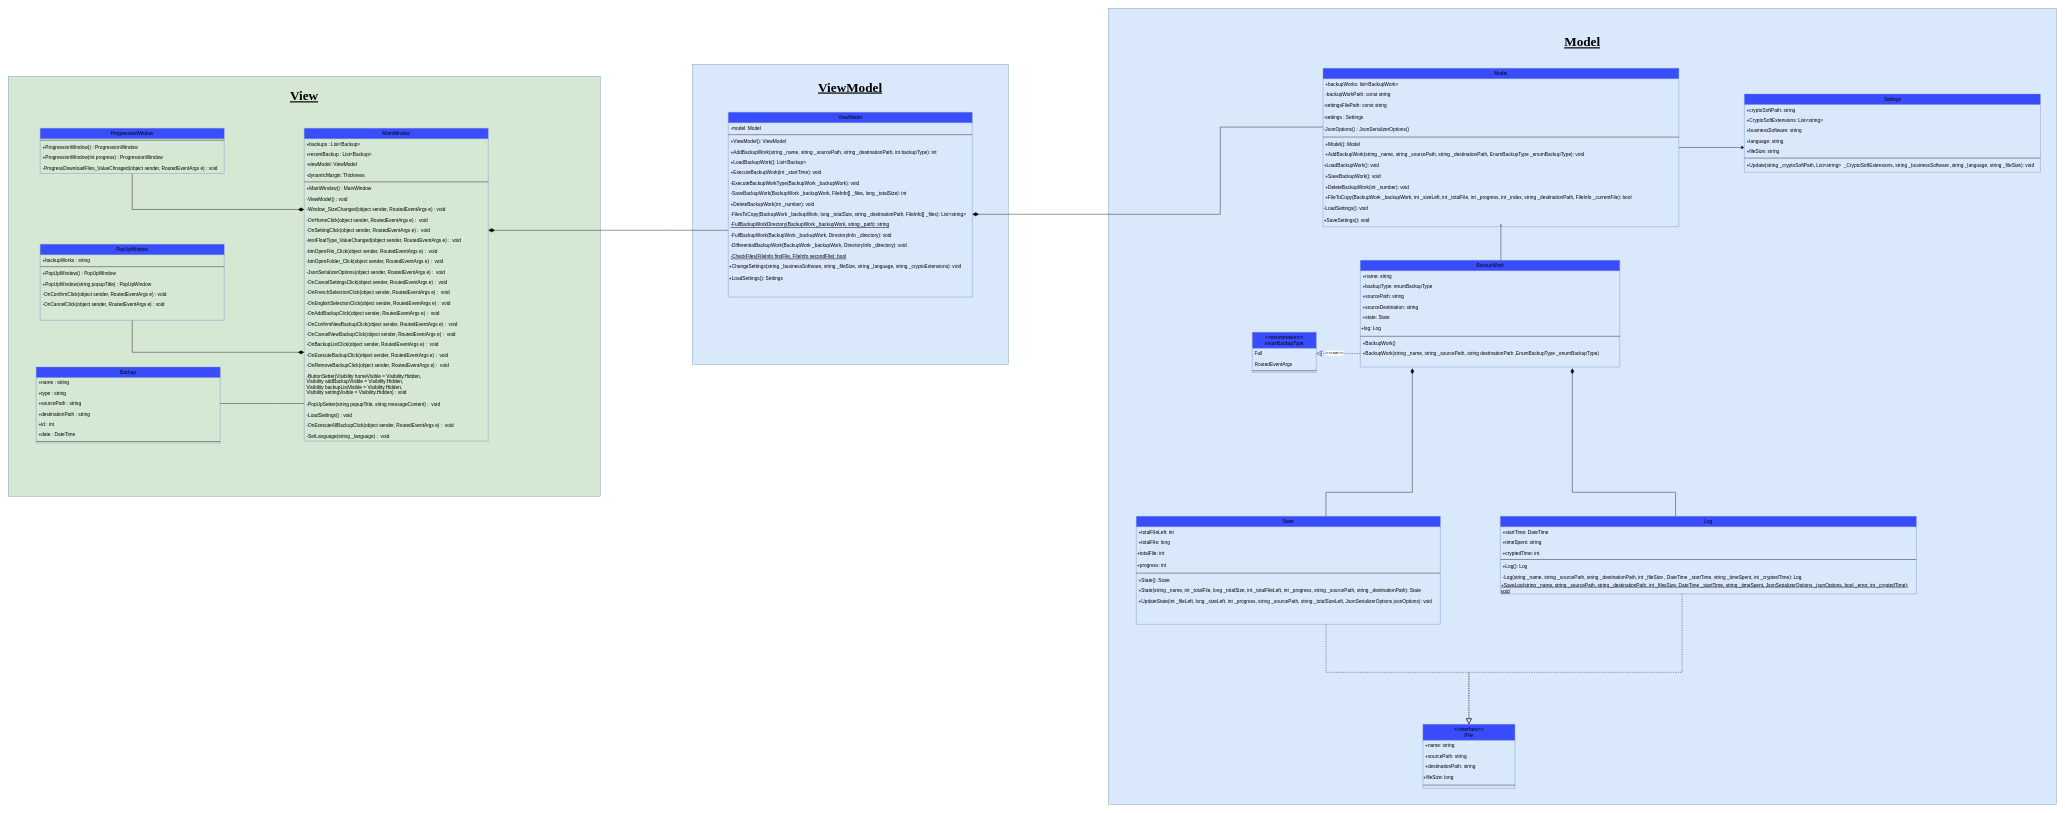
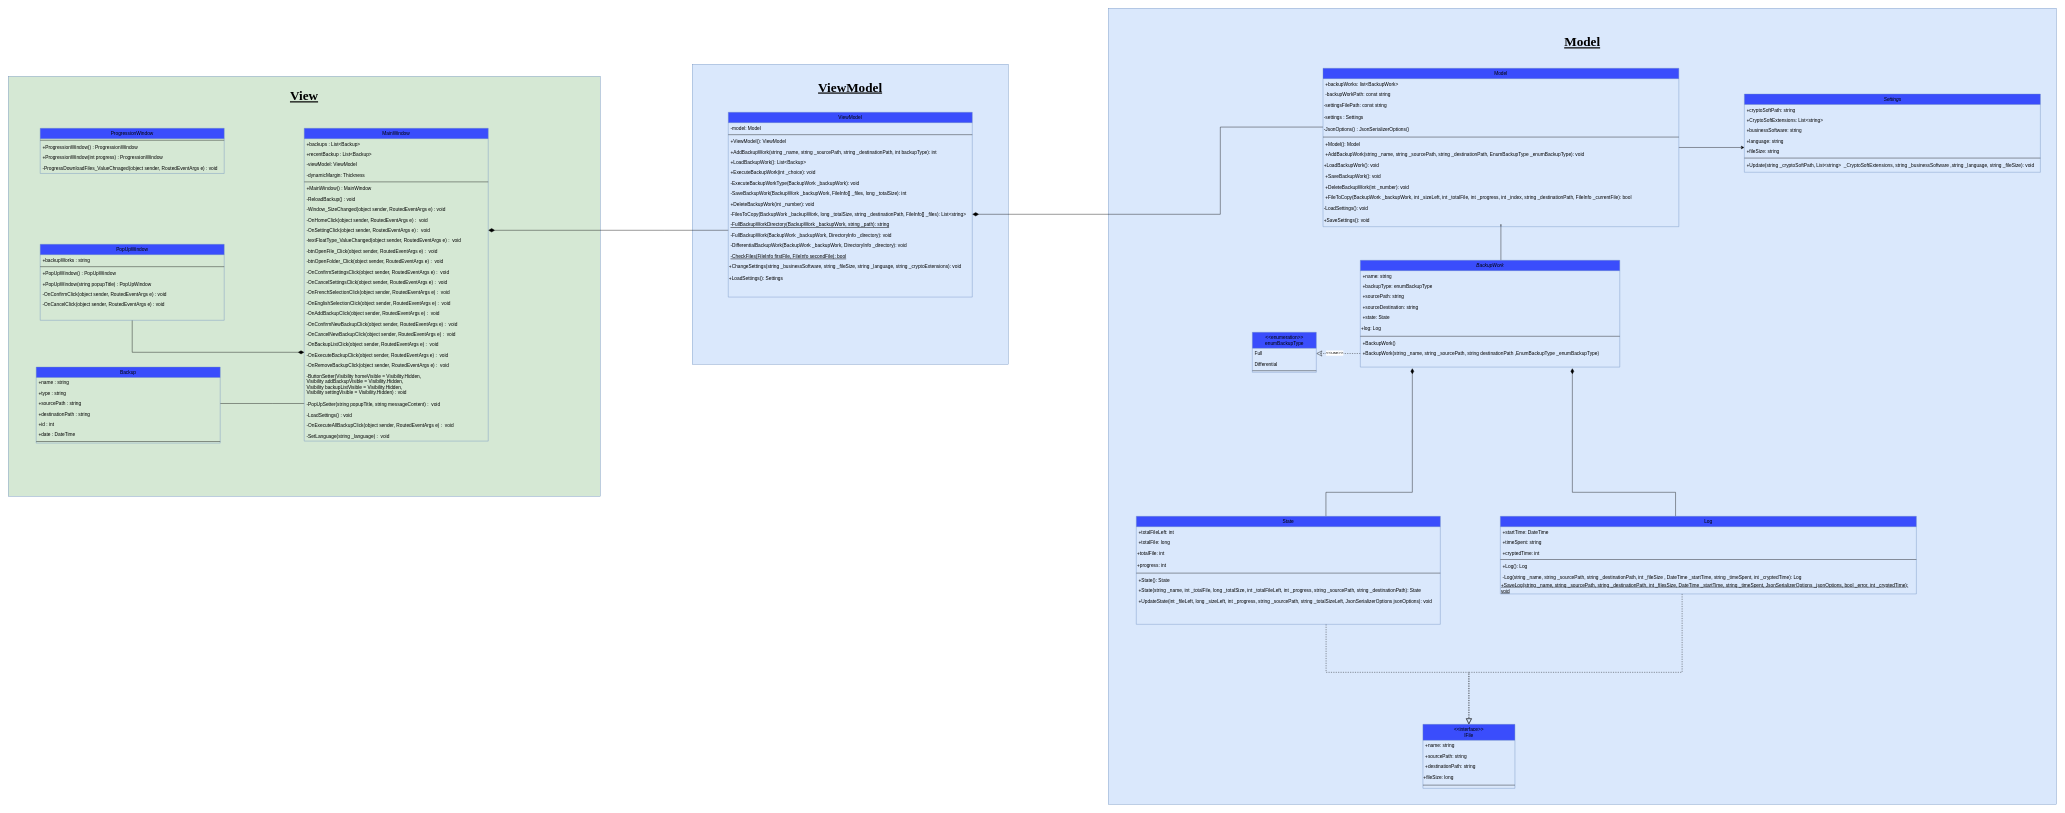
(780, 173) -> (776, 173)
(328, 199) -> (333, 199)
(297, 209) -> none
(385, 272) -> (386, 272)
(1275, 364) -> (1269, 364)
